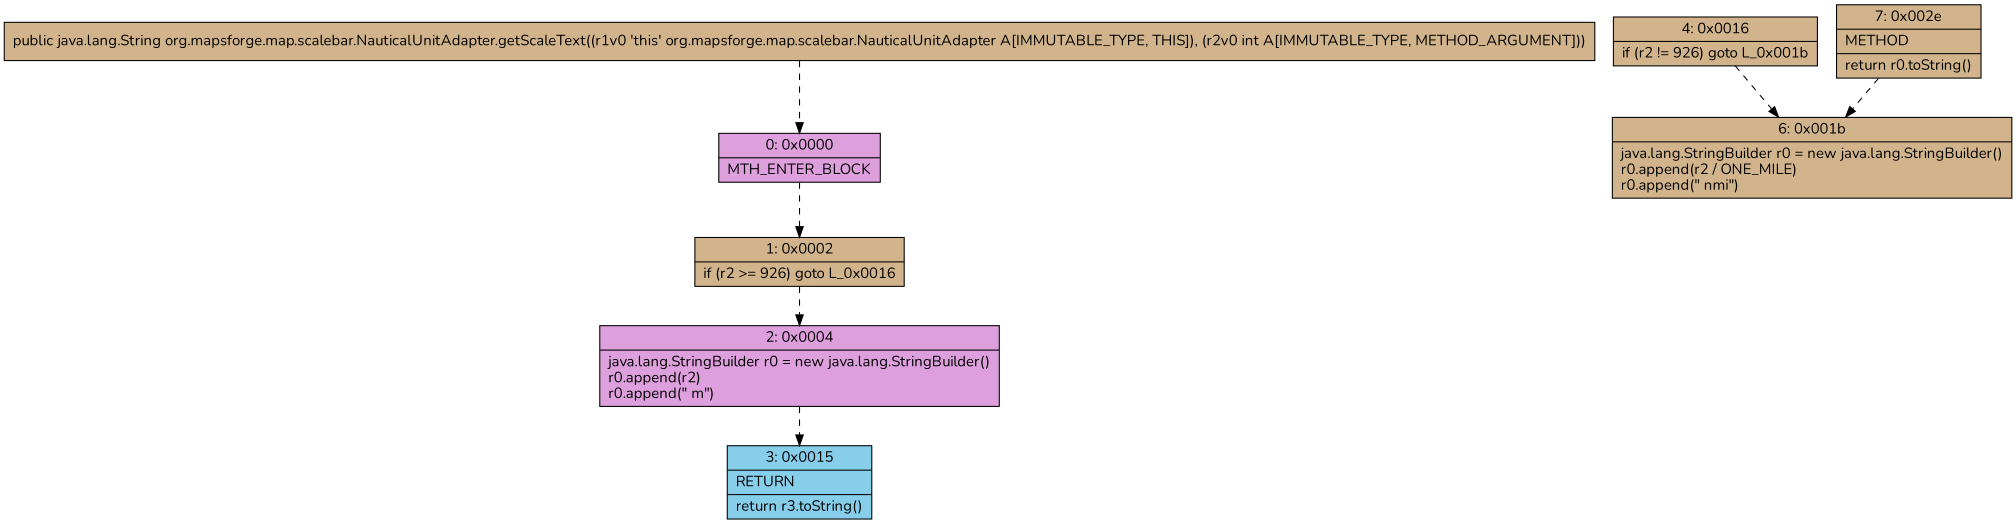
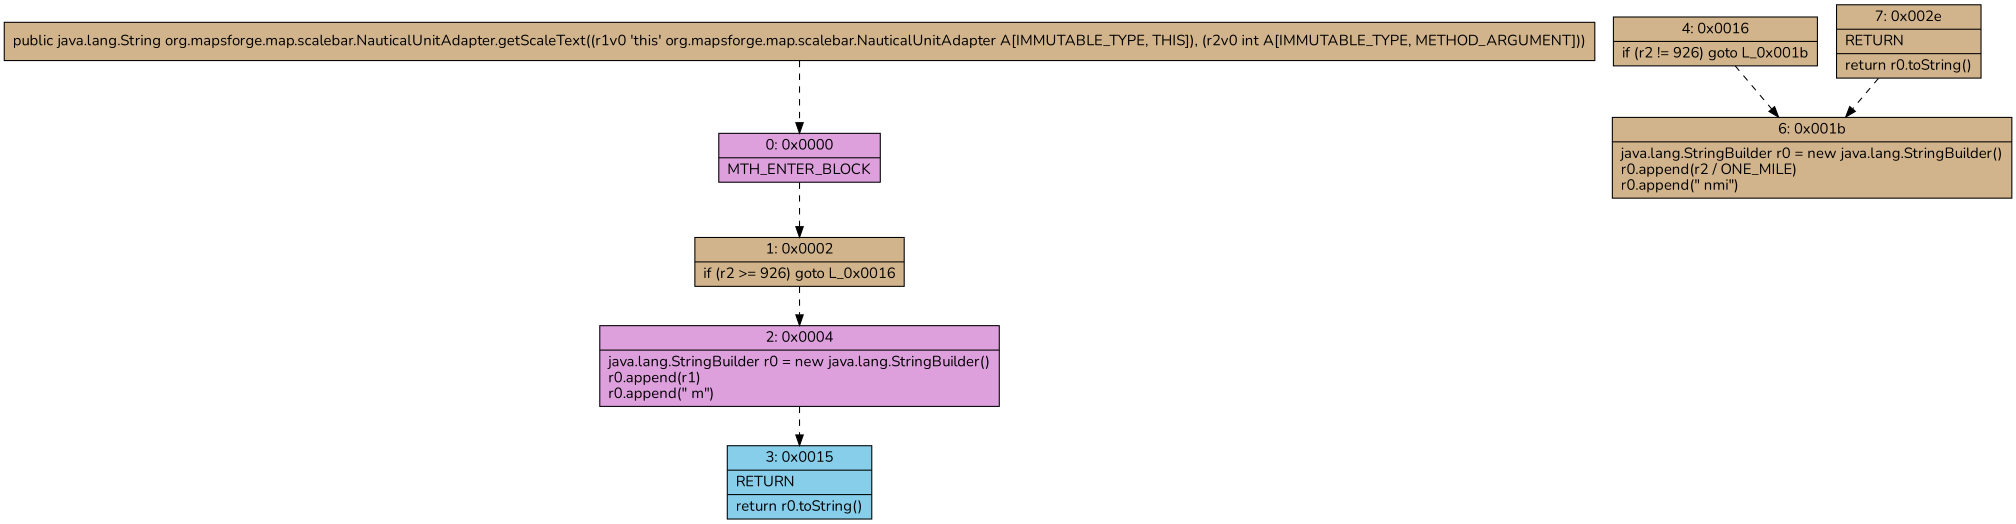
(1877, 41) -> (1875, 41)
(655, 378) -> (655, 378)
(800, 506) -> (800, 506)
